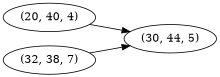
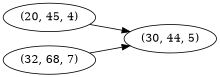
(49, 17) -> (49, 17)
(49, 60) -> (49, 60)
